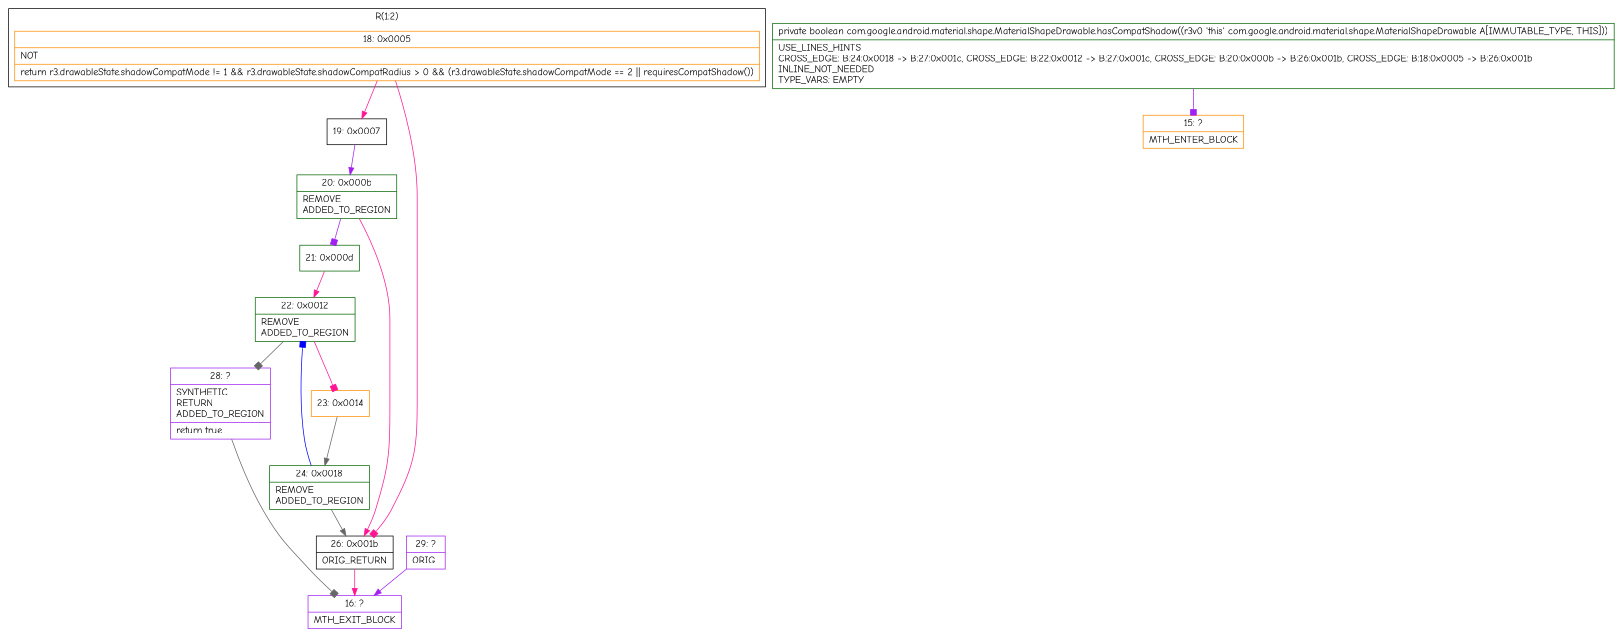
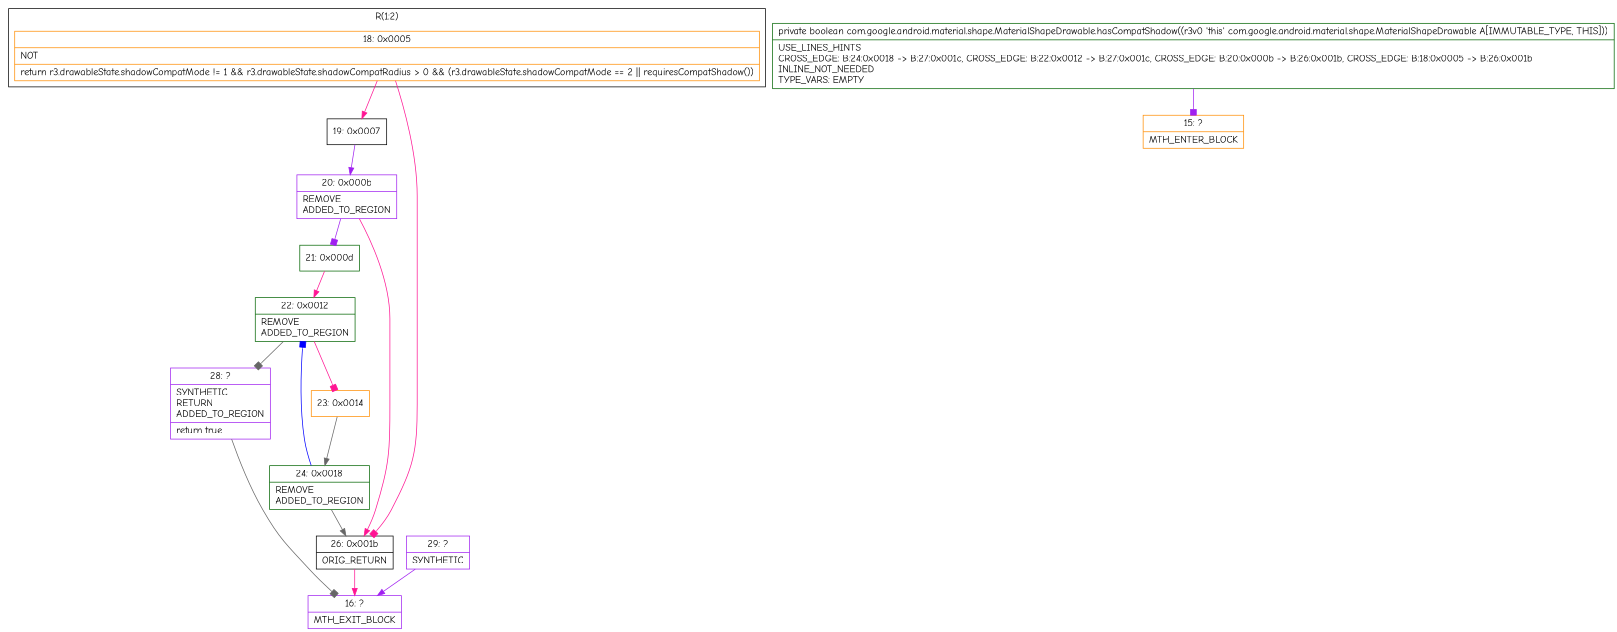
(347, 197) -> (347, 197)
(424, 560) -> (438, 560)
